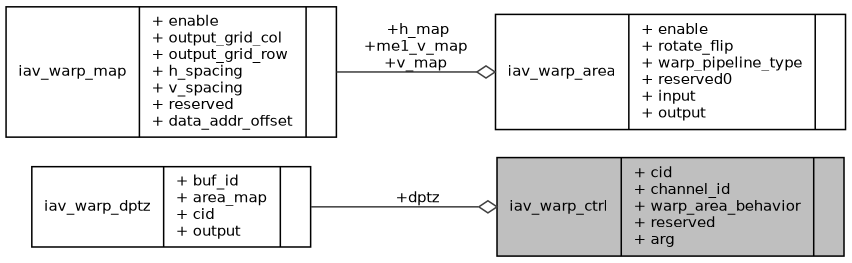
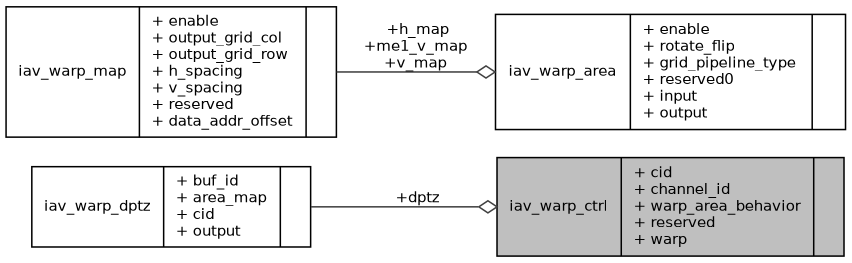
(722, 63) -> (720, 63)
(655, 239) -> (661, 239)
